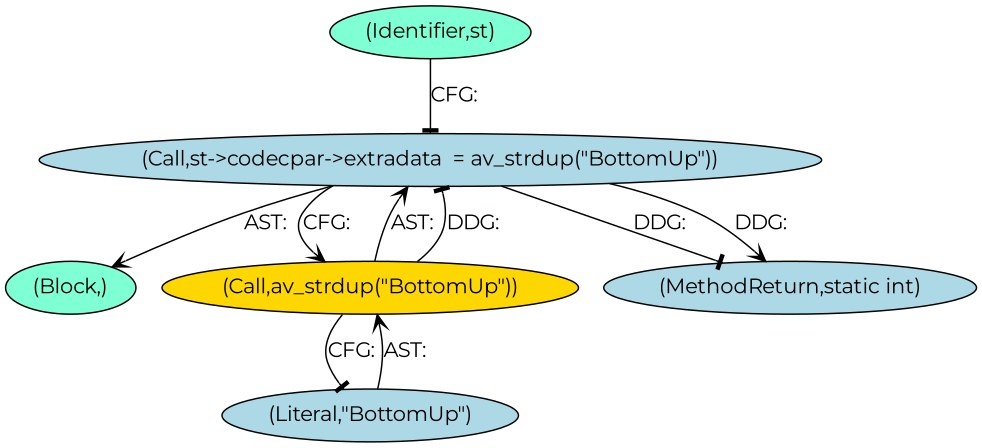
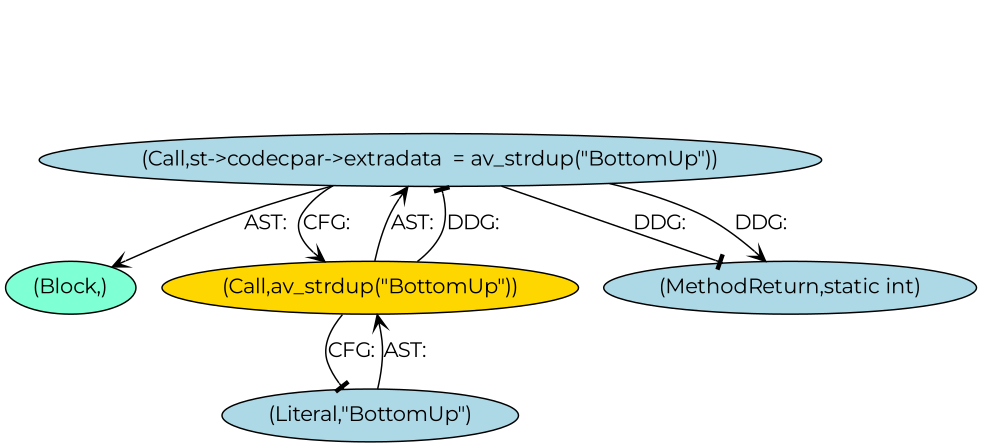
(430, 32) -> none
